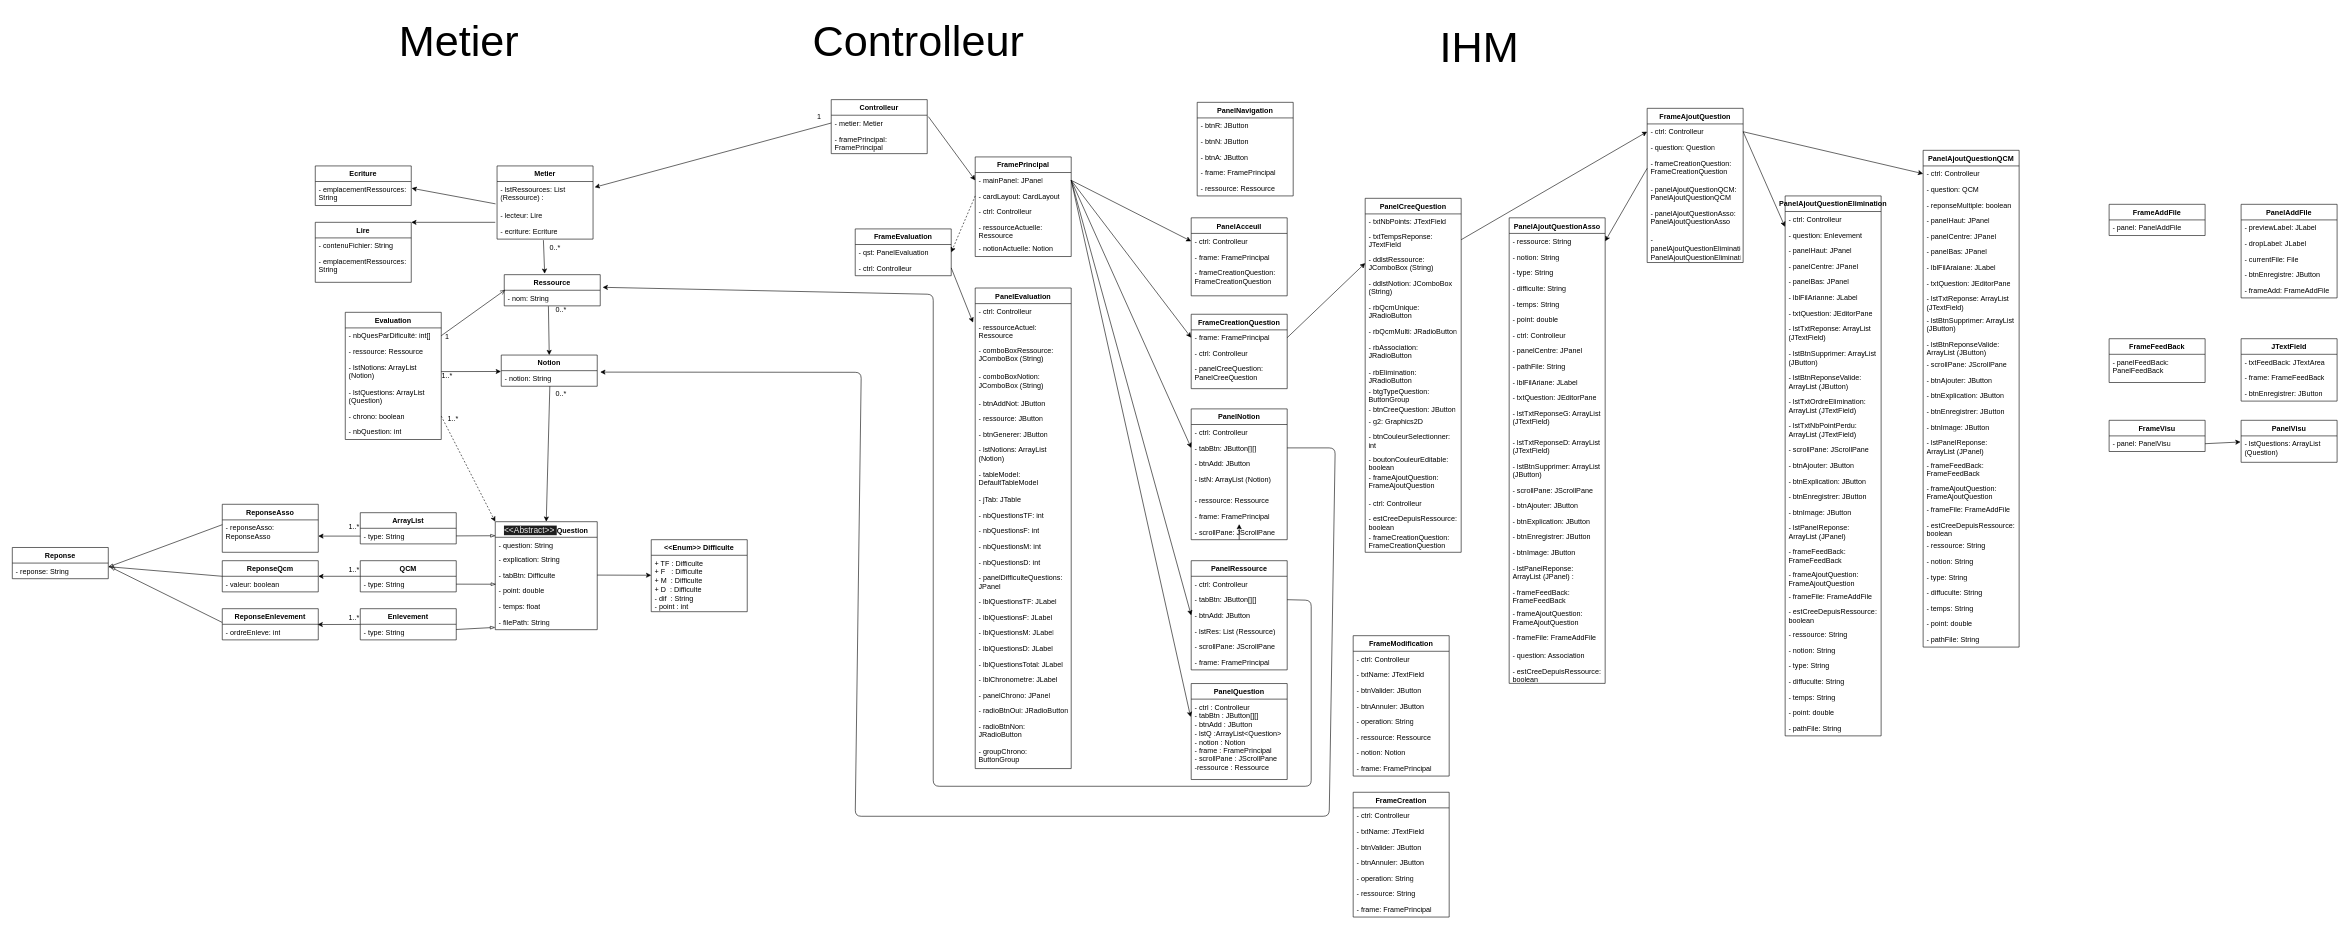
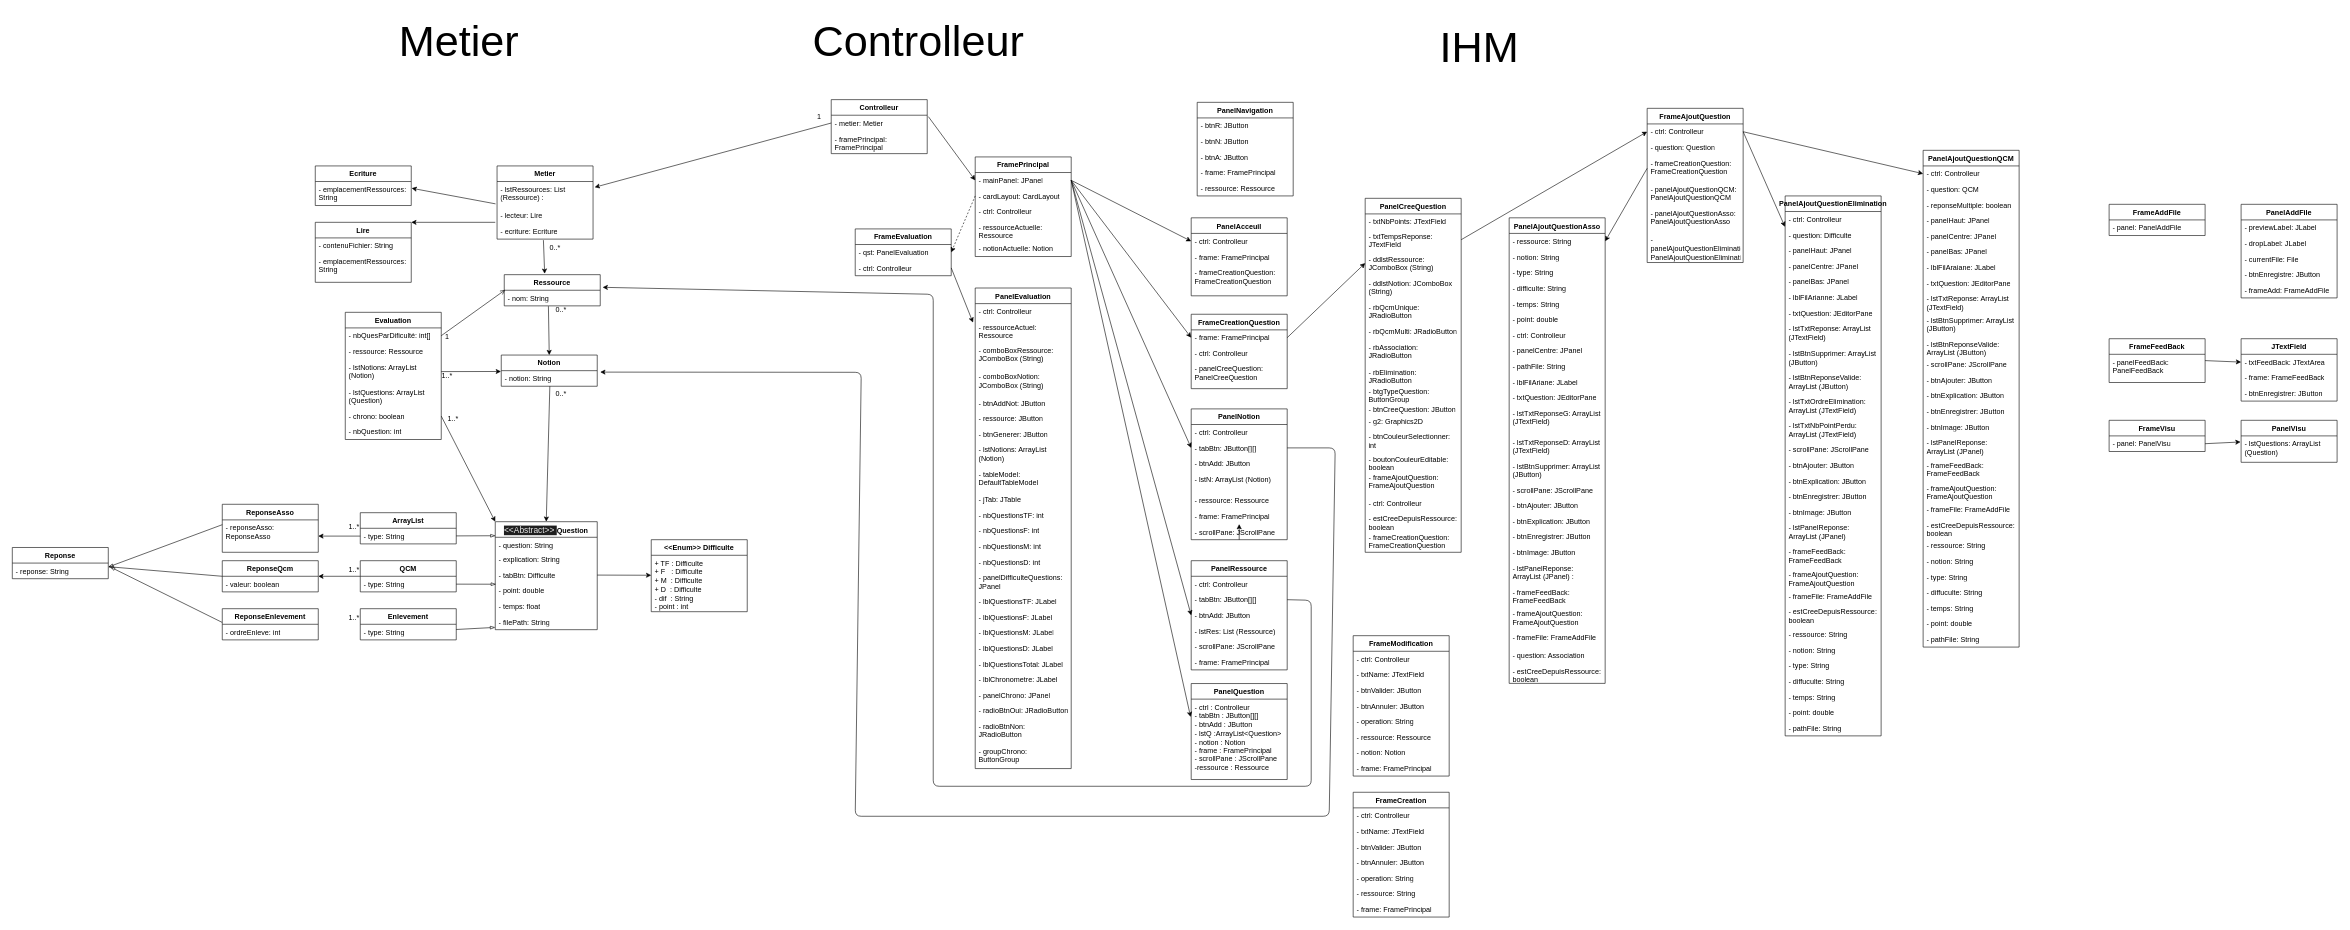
(1829, 236) -> (1827, 236)
none -> (2228, 362)
(467, 467) -> (467, 467)
(340, 624) -> none
